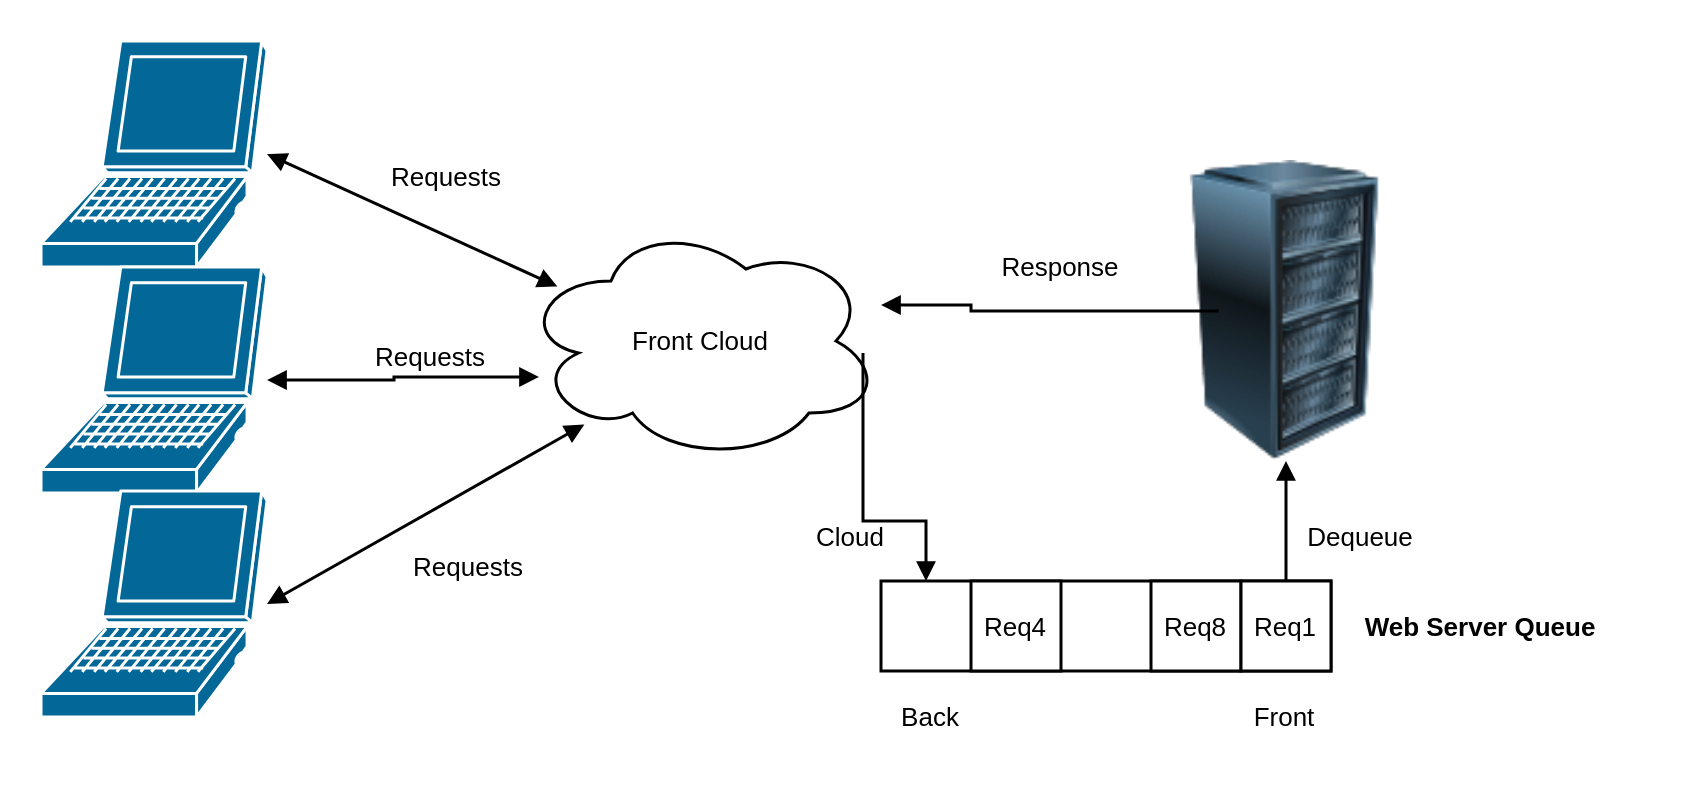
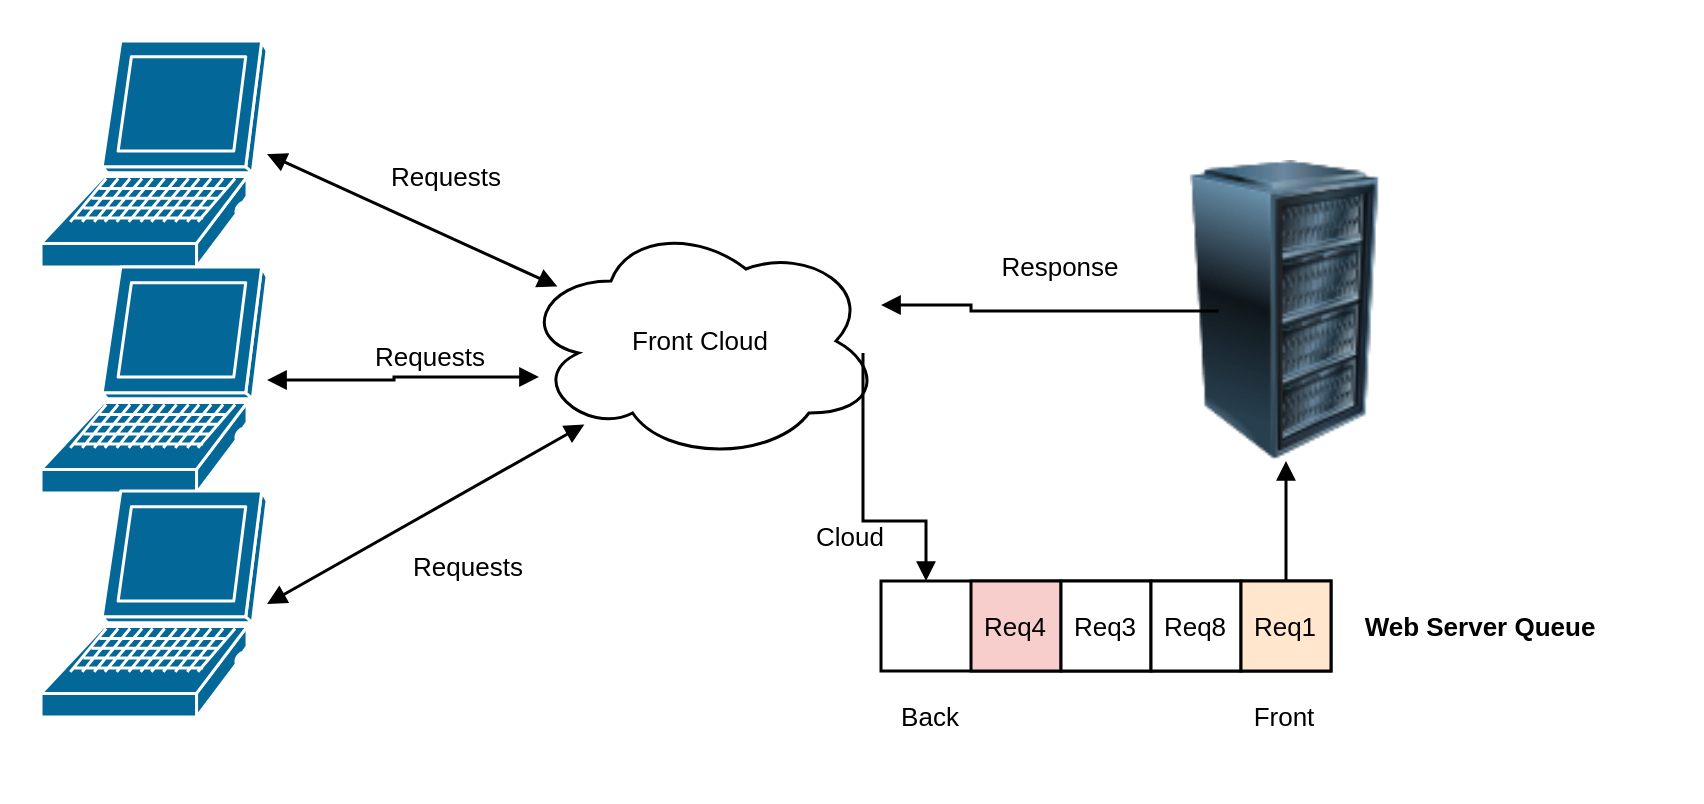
(1361, 536) -> none
(1016, 626) -> (1016, 626)
none -> (1106, 626)
(1286, 626) -> (1286, 626)
